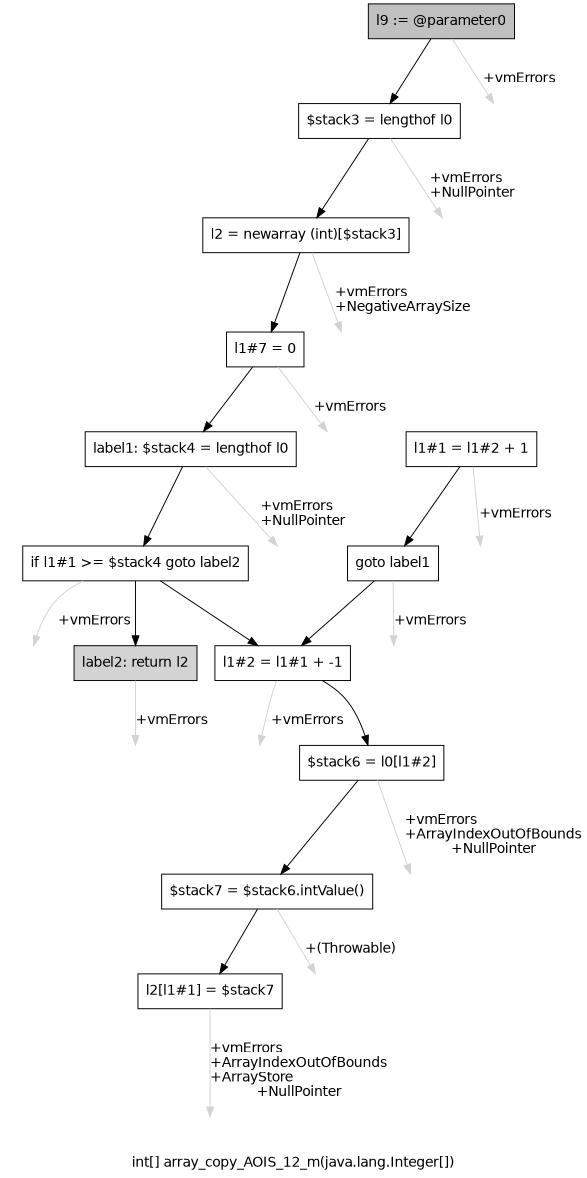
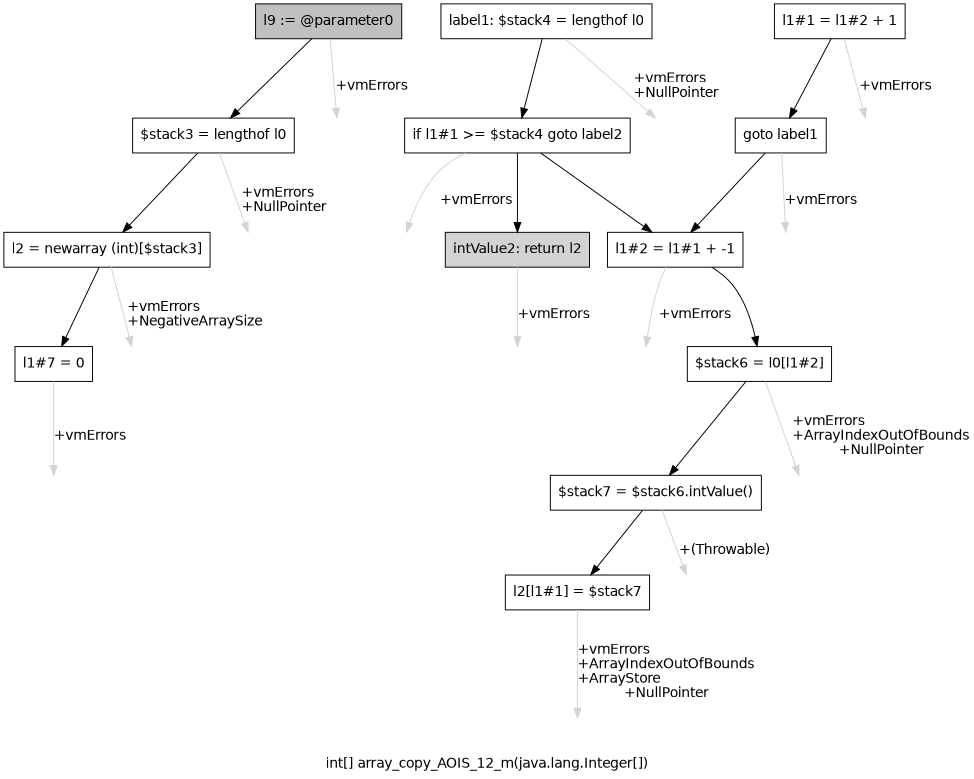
(231, 395) -> none
(136, 663) -> (517, 250)
